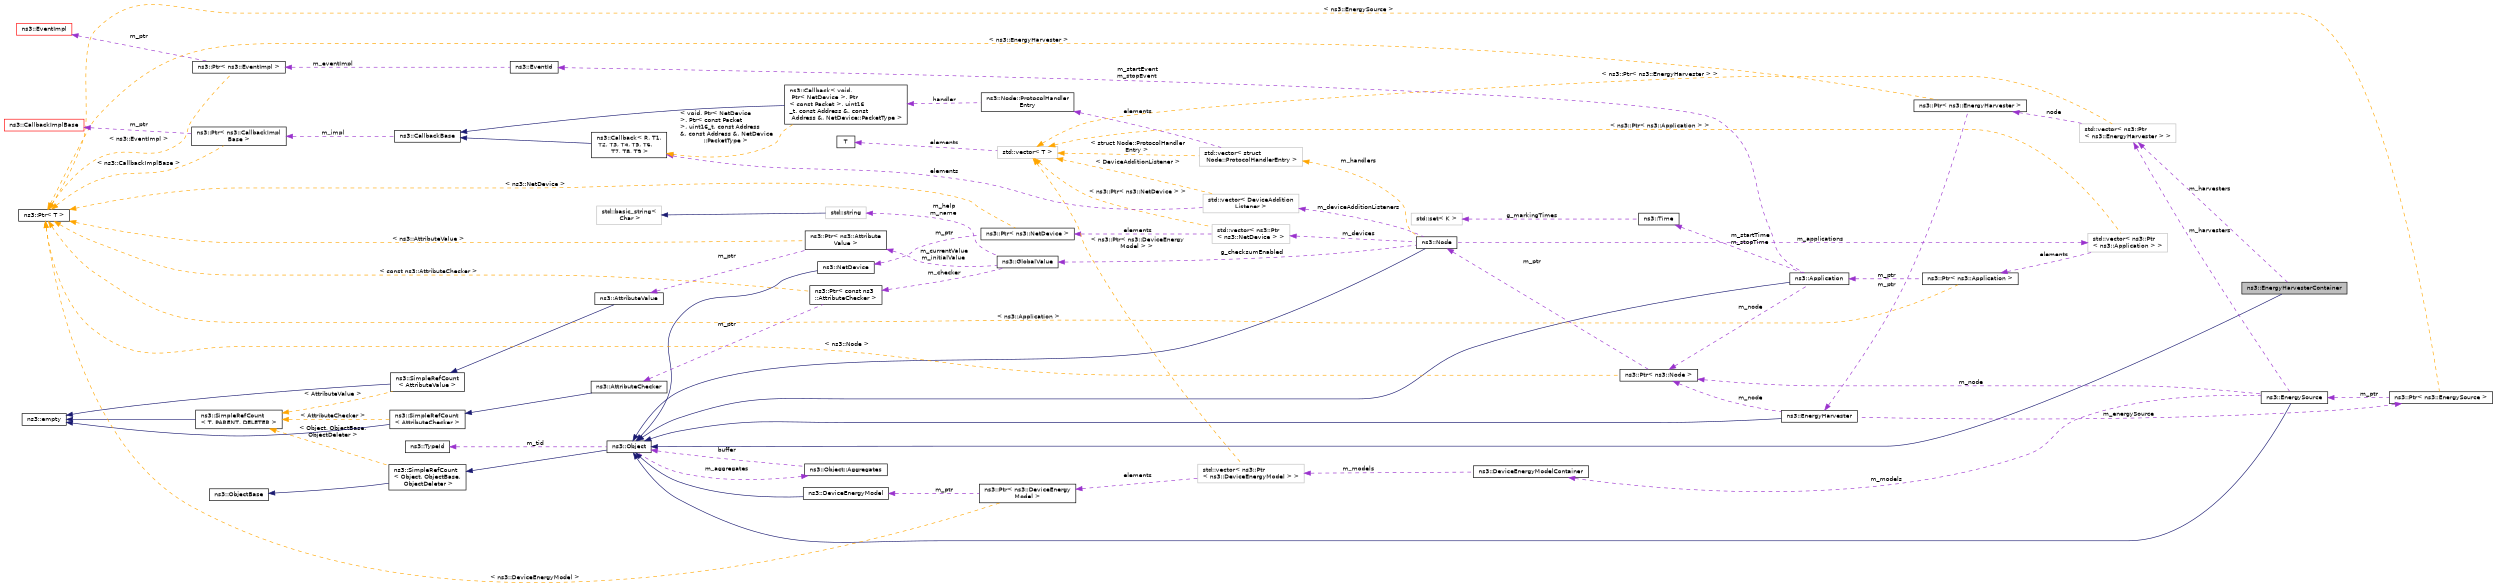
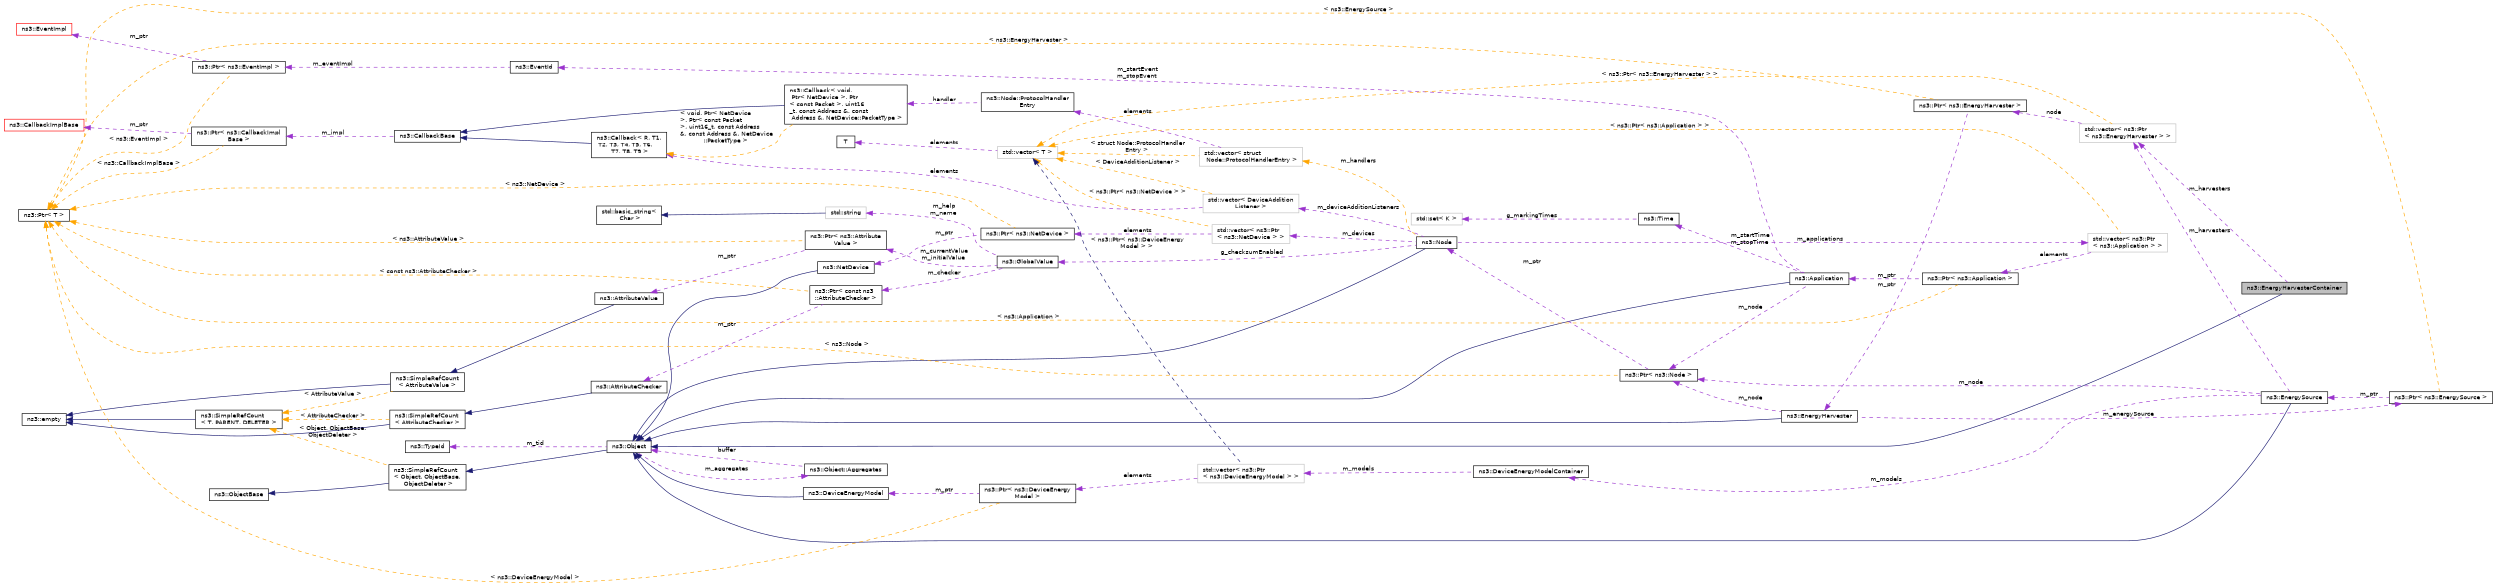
(629, 215) -> (629, 215)
(1125, 312) -> (1125, 312)
